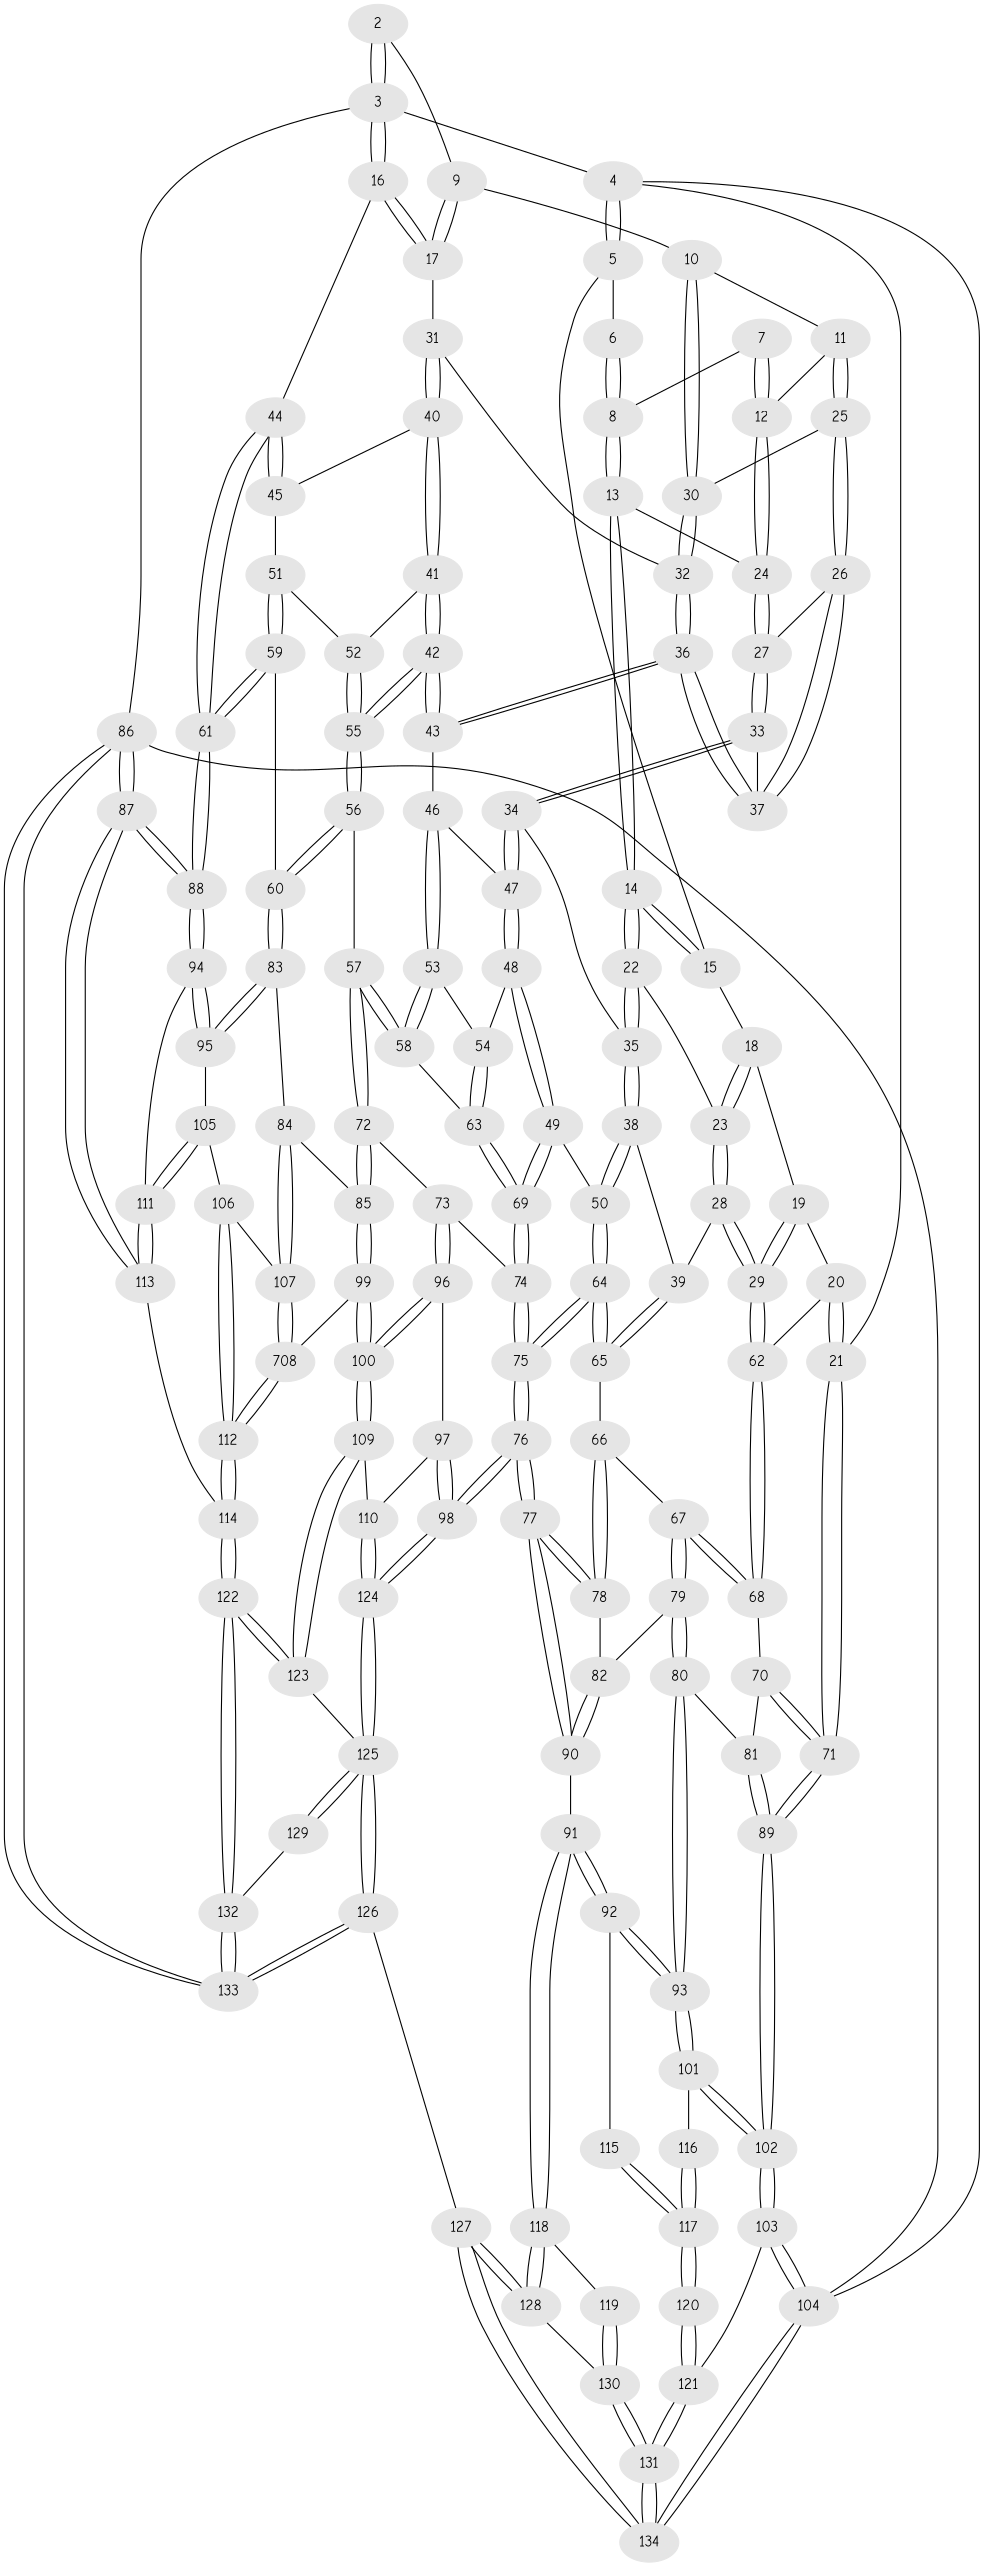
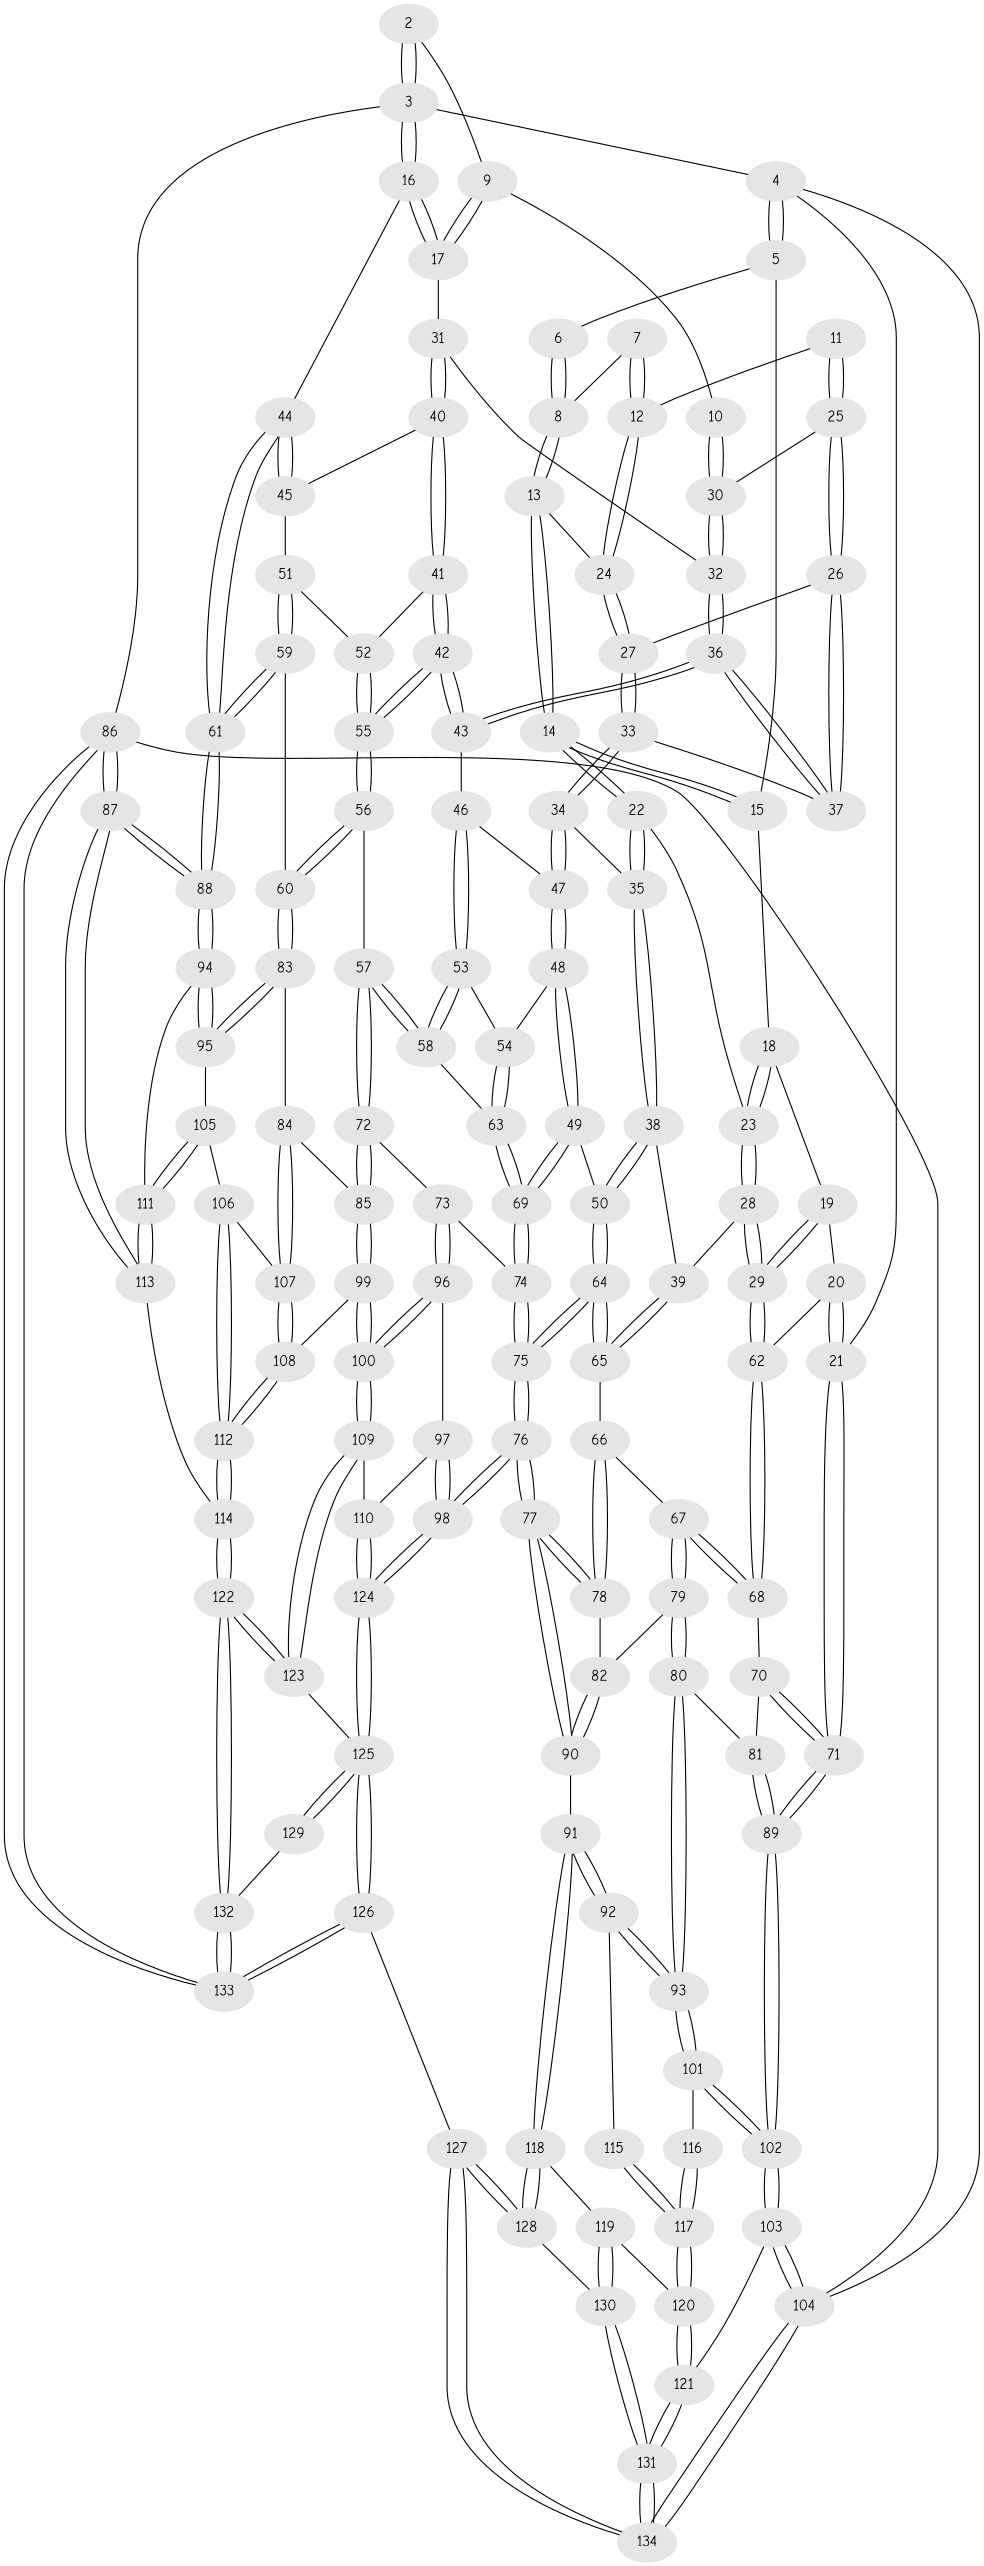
(766, 299) -> none
(285, 1362) -> (285, 1362)
none -> (645, 2267)
